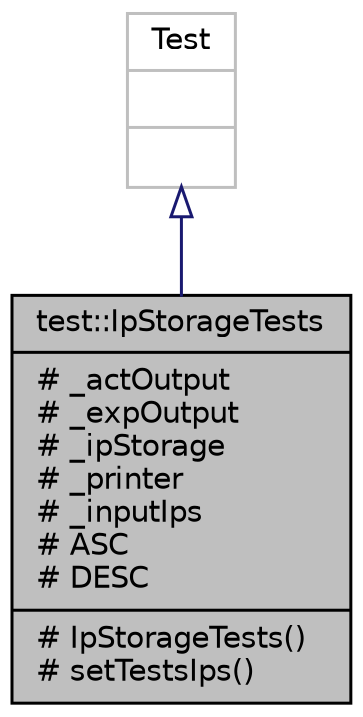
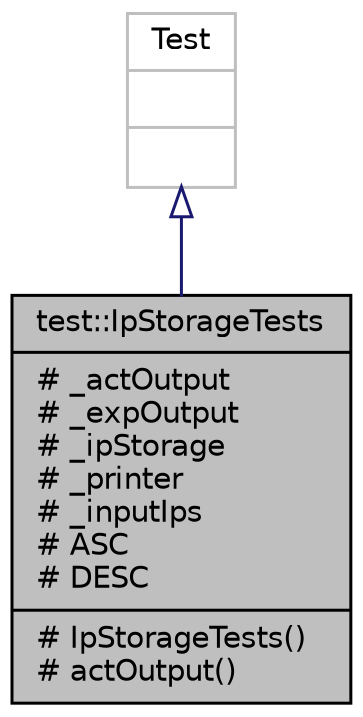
(145, 672) -> (136, 672)
